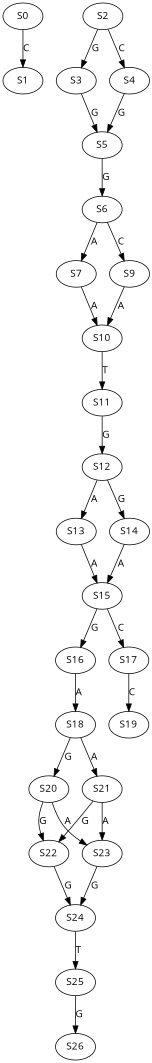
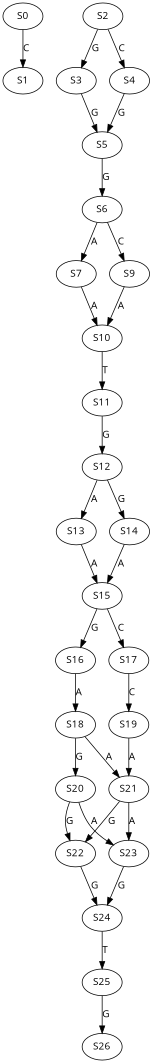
none -> (129, 753)
